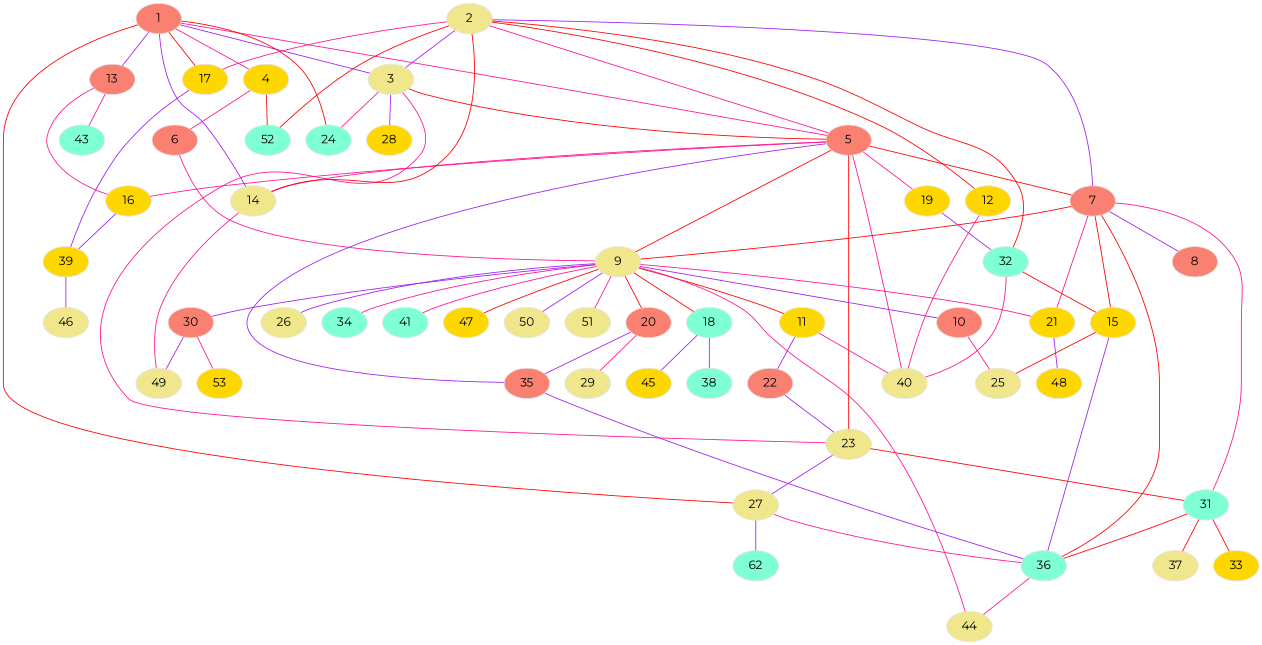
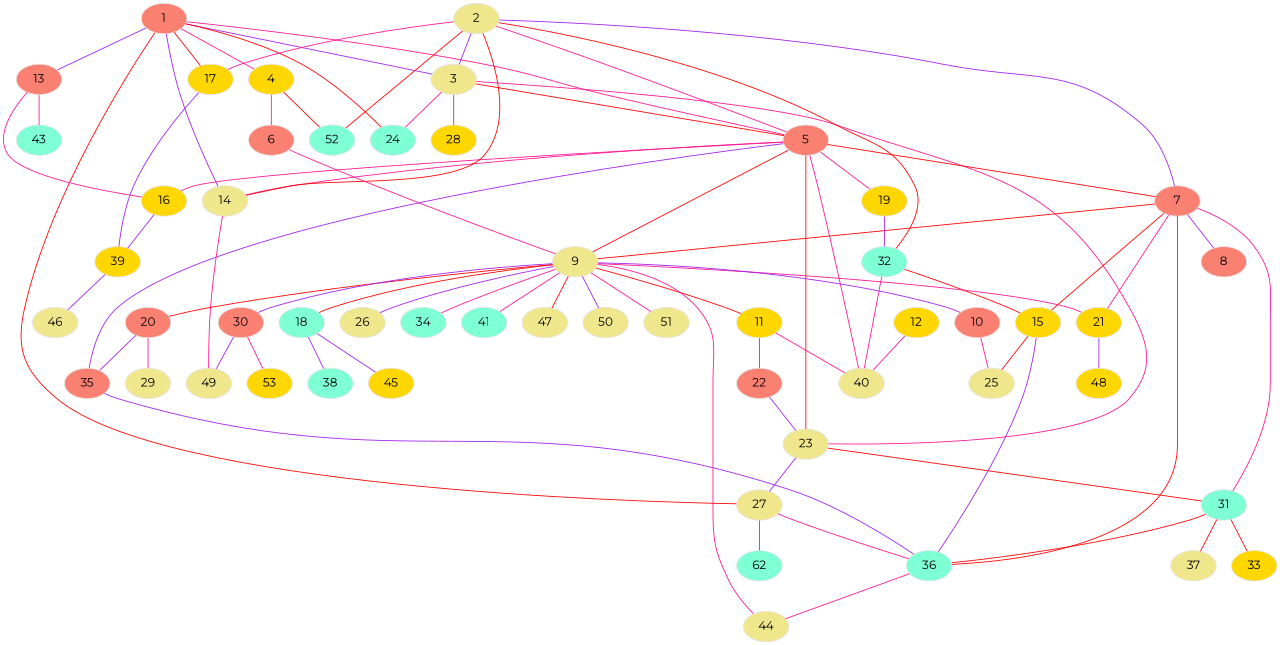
(745, 75) -> none
(466, 323) -> (545, 323)
